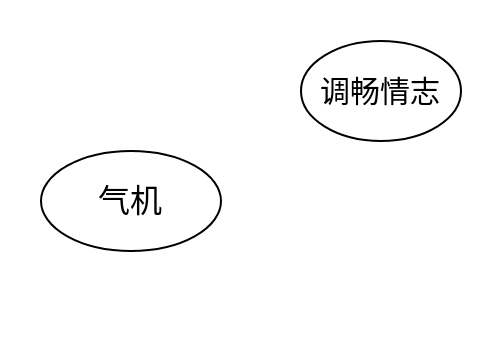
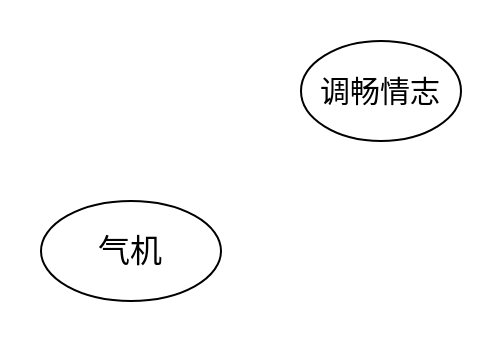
(131, 201) -> (131, 251)
